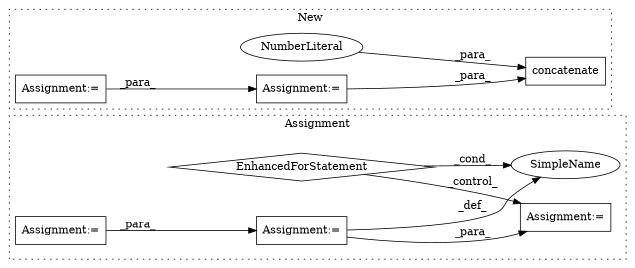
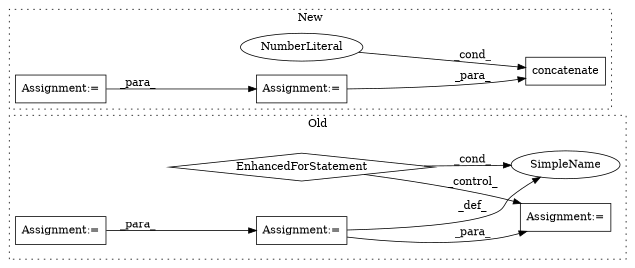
(473, 55) -> (473, 55)
(318, 124) -> (318, 124)
